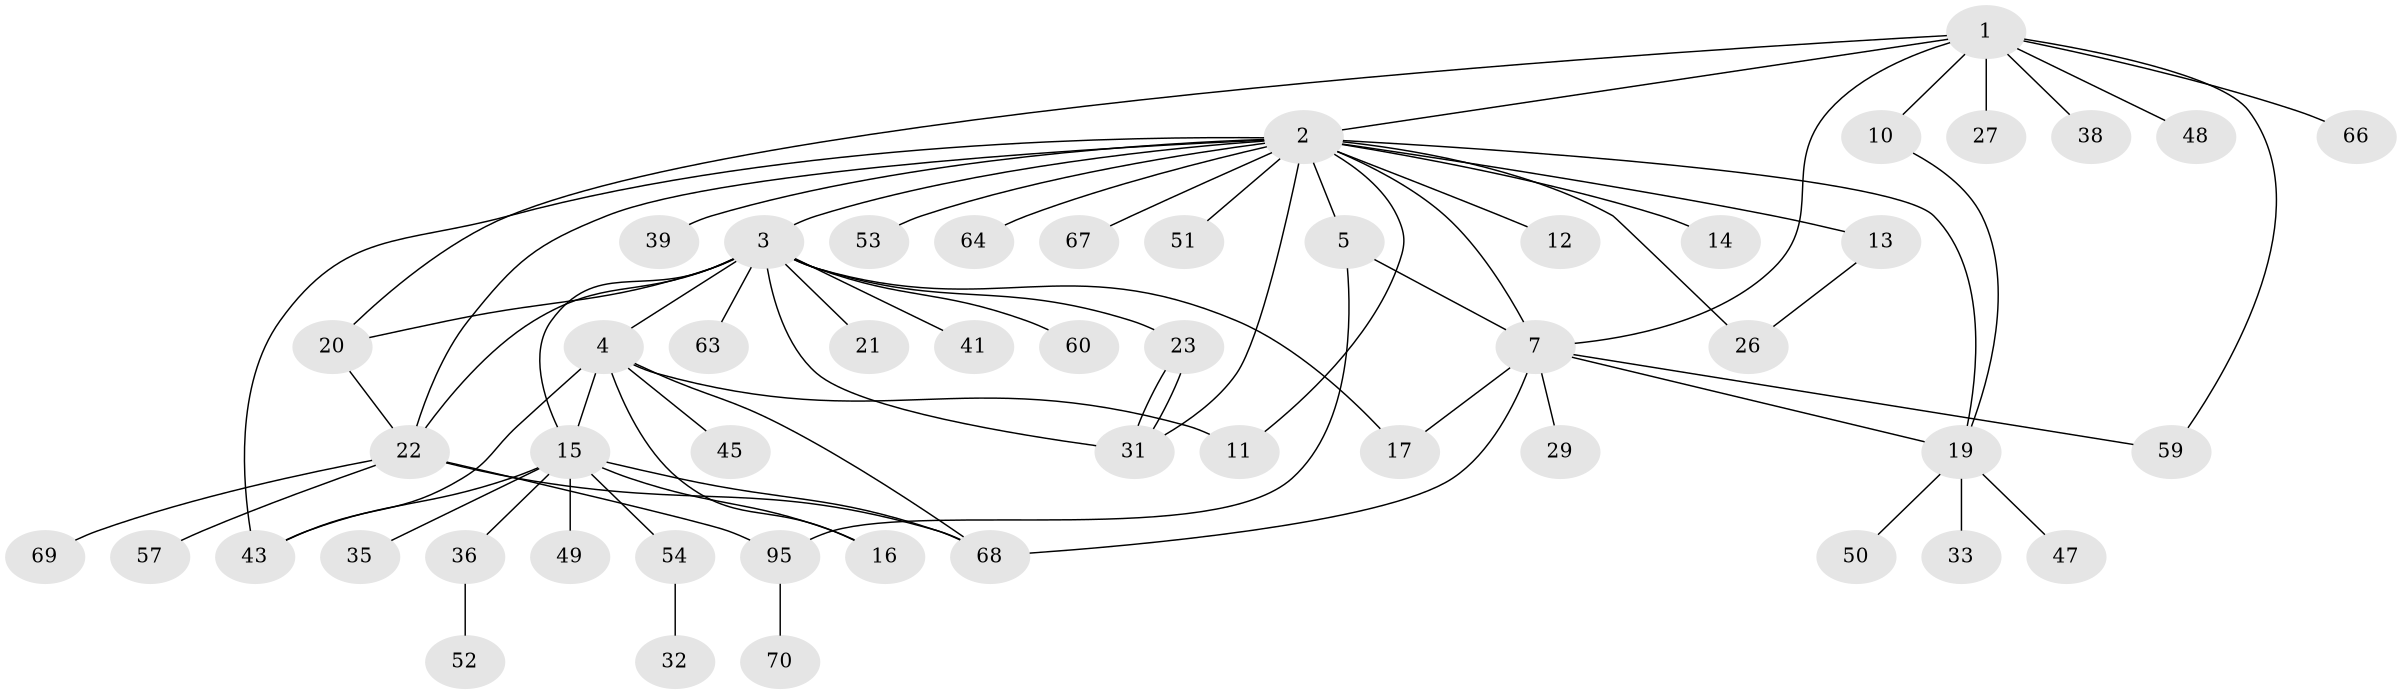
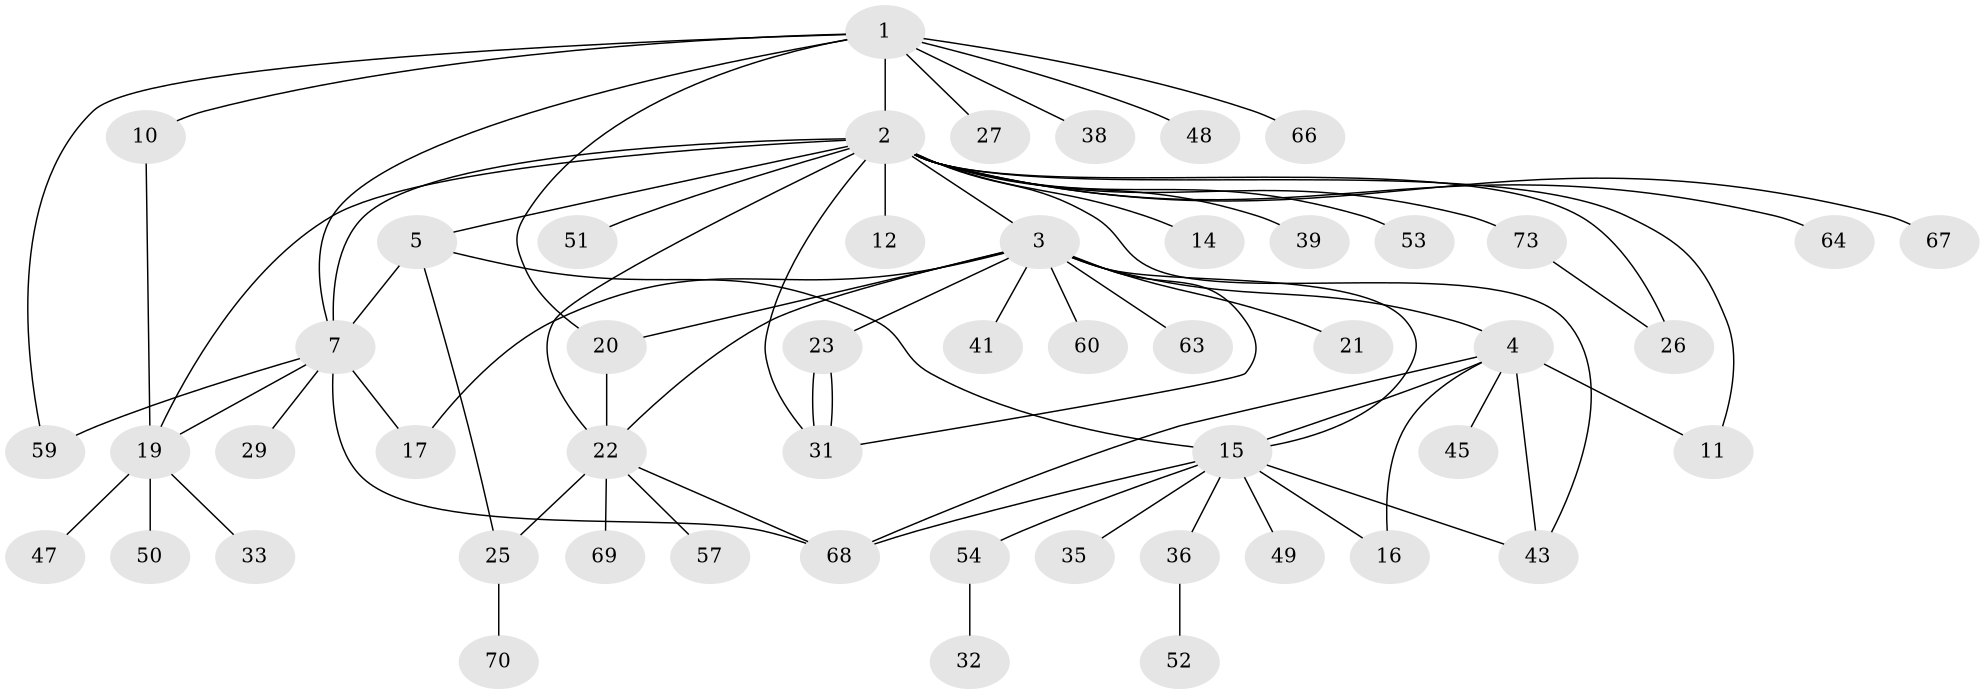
(1881, 242) -> (1527, 242)
none -> (839, 306)
(780, 557) -> (499, 557)
